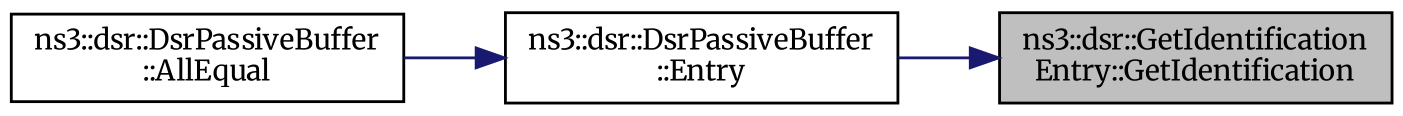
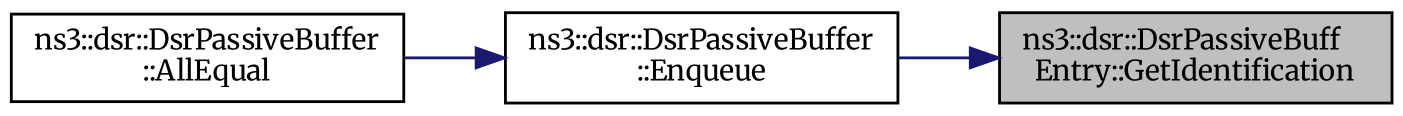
(702, 58) -> (702, 58)
(1196, 58) -> (1196, 58)
